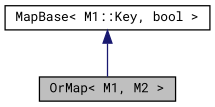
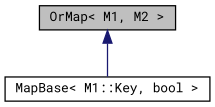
(108, 60) -> (108, 60)
